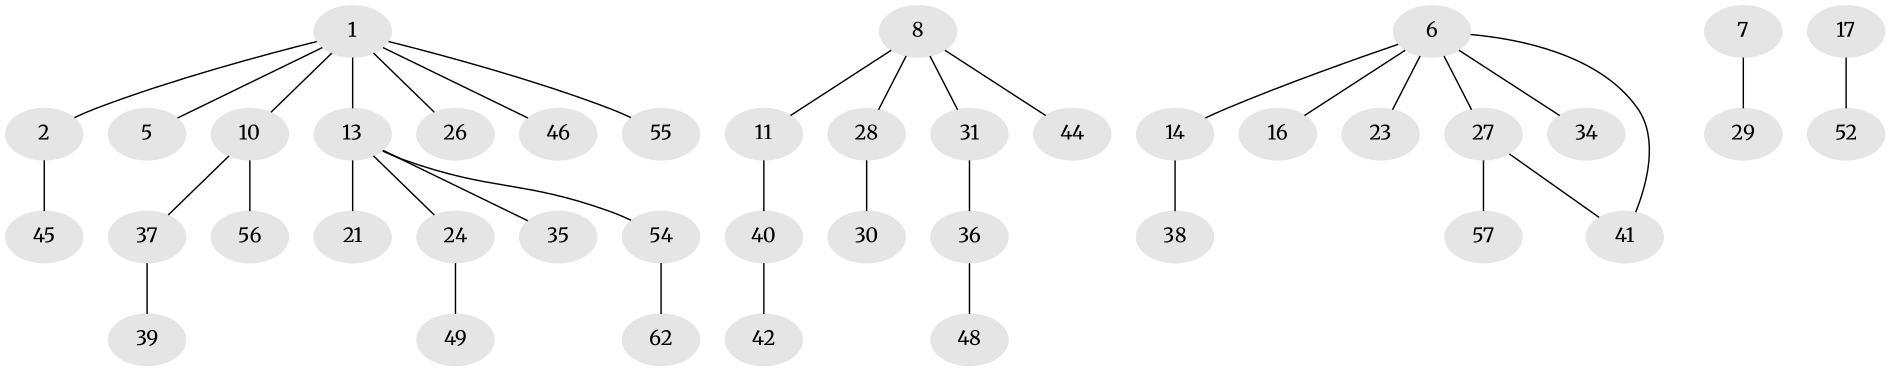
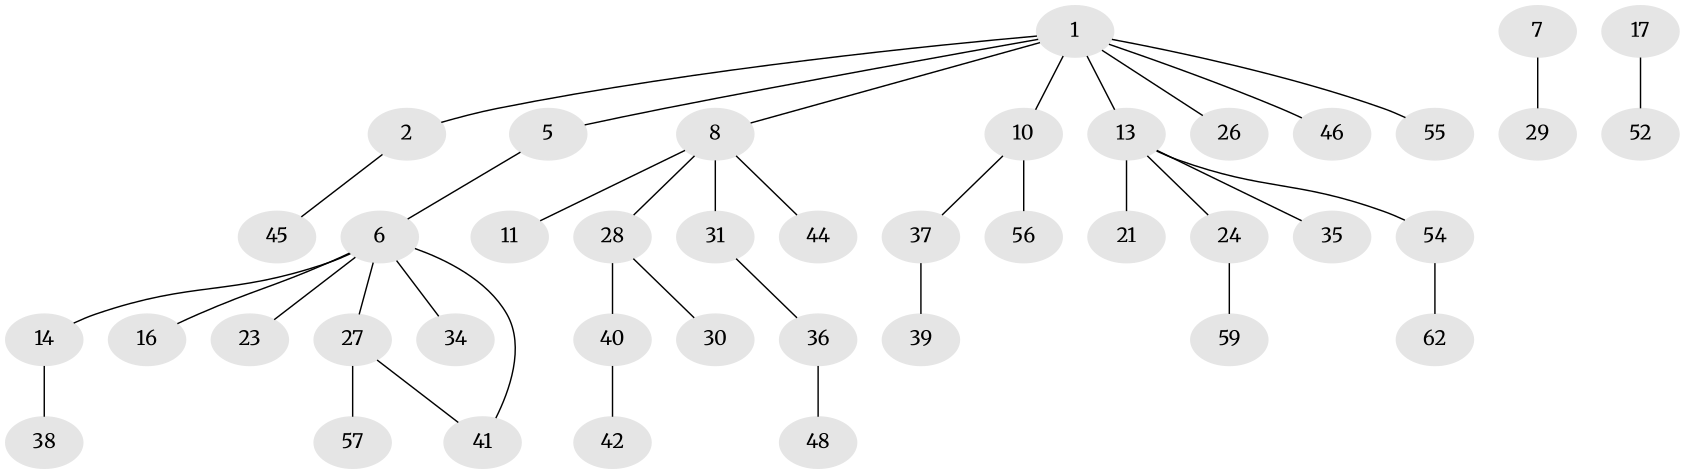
none -> (895, 83)
none -> (464, 186)
(764, 186) -> (613, 289)
(455, 340) -> (1229, 340)
